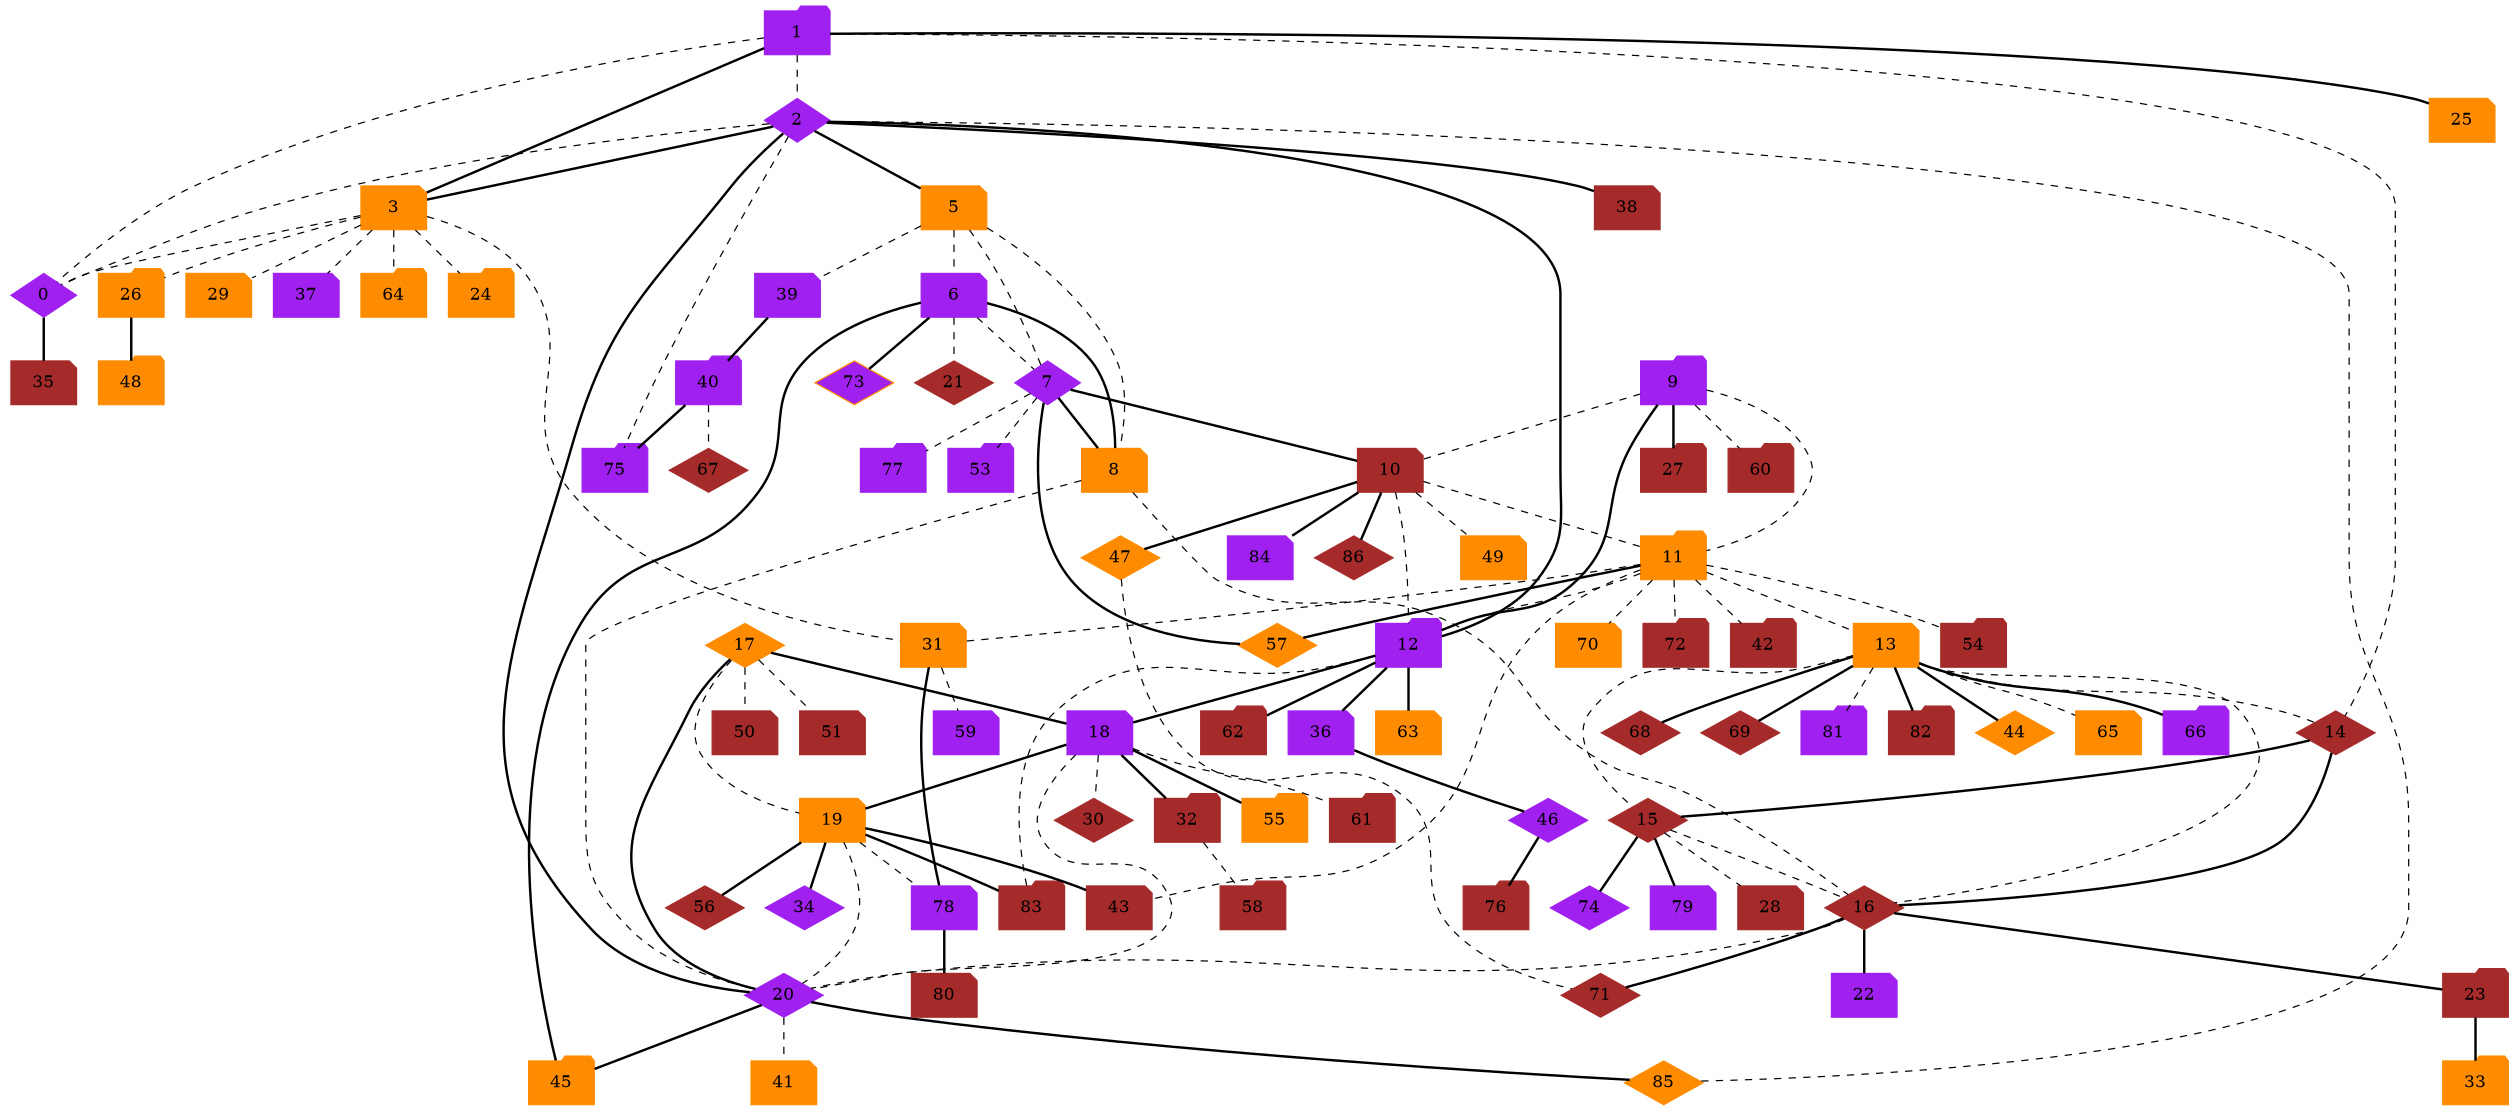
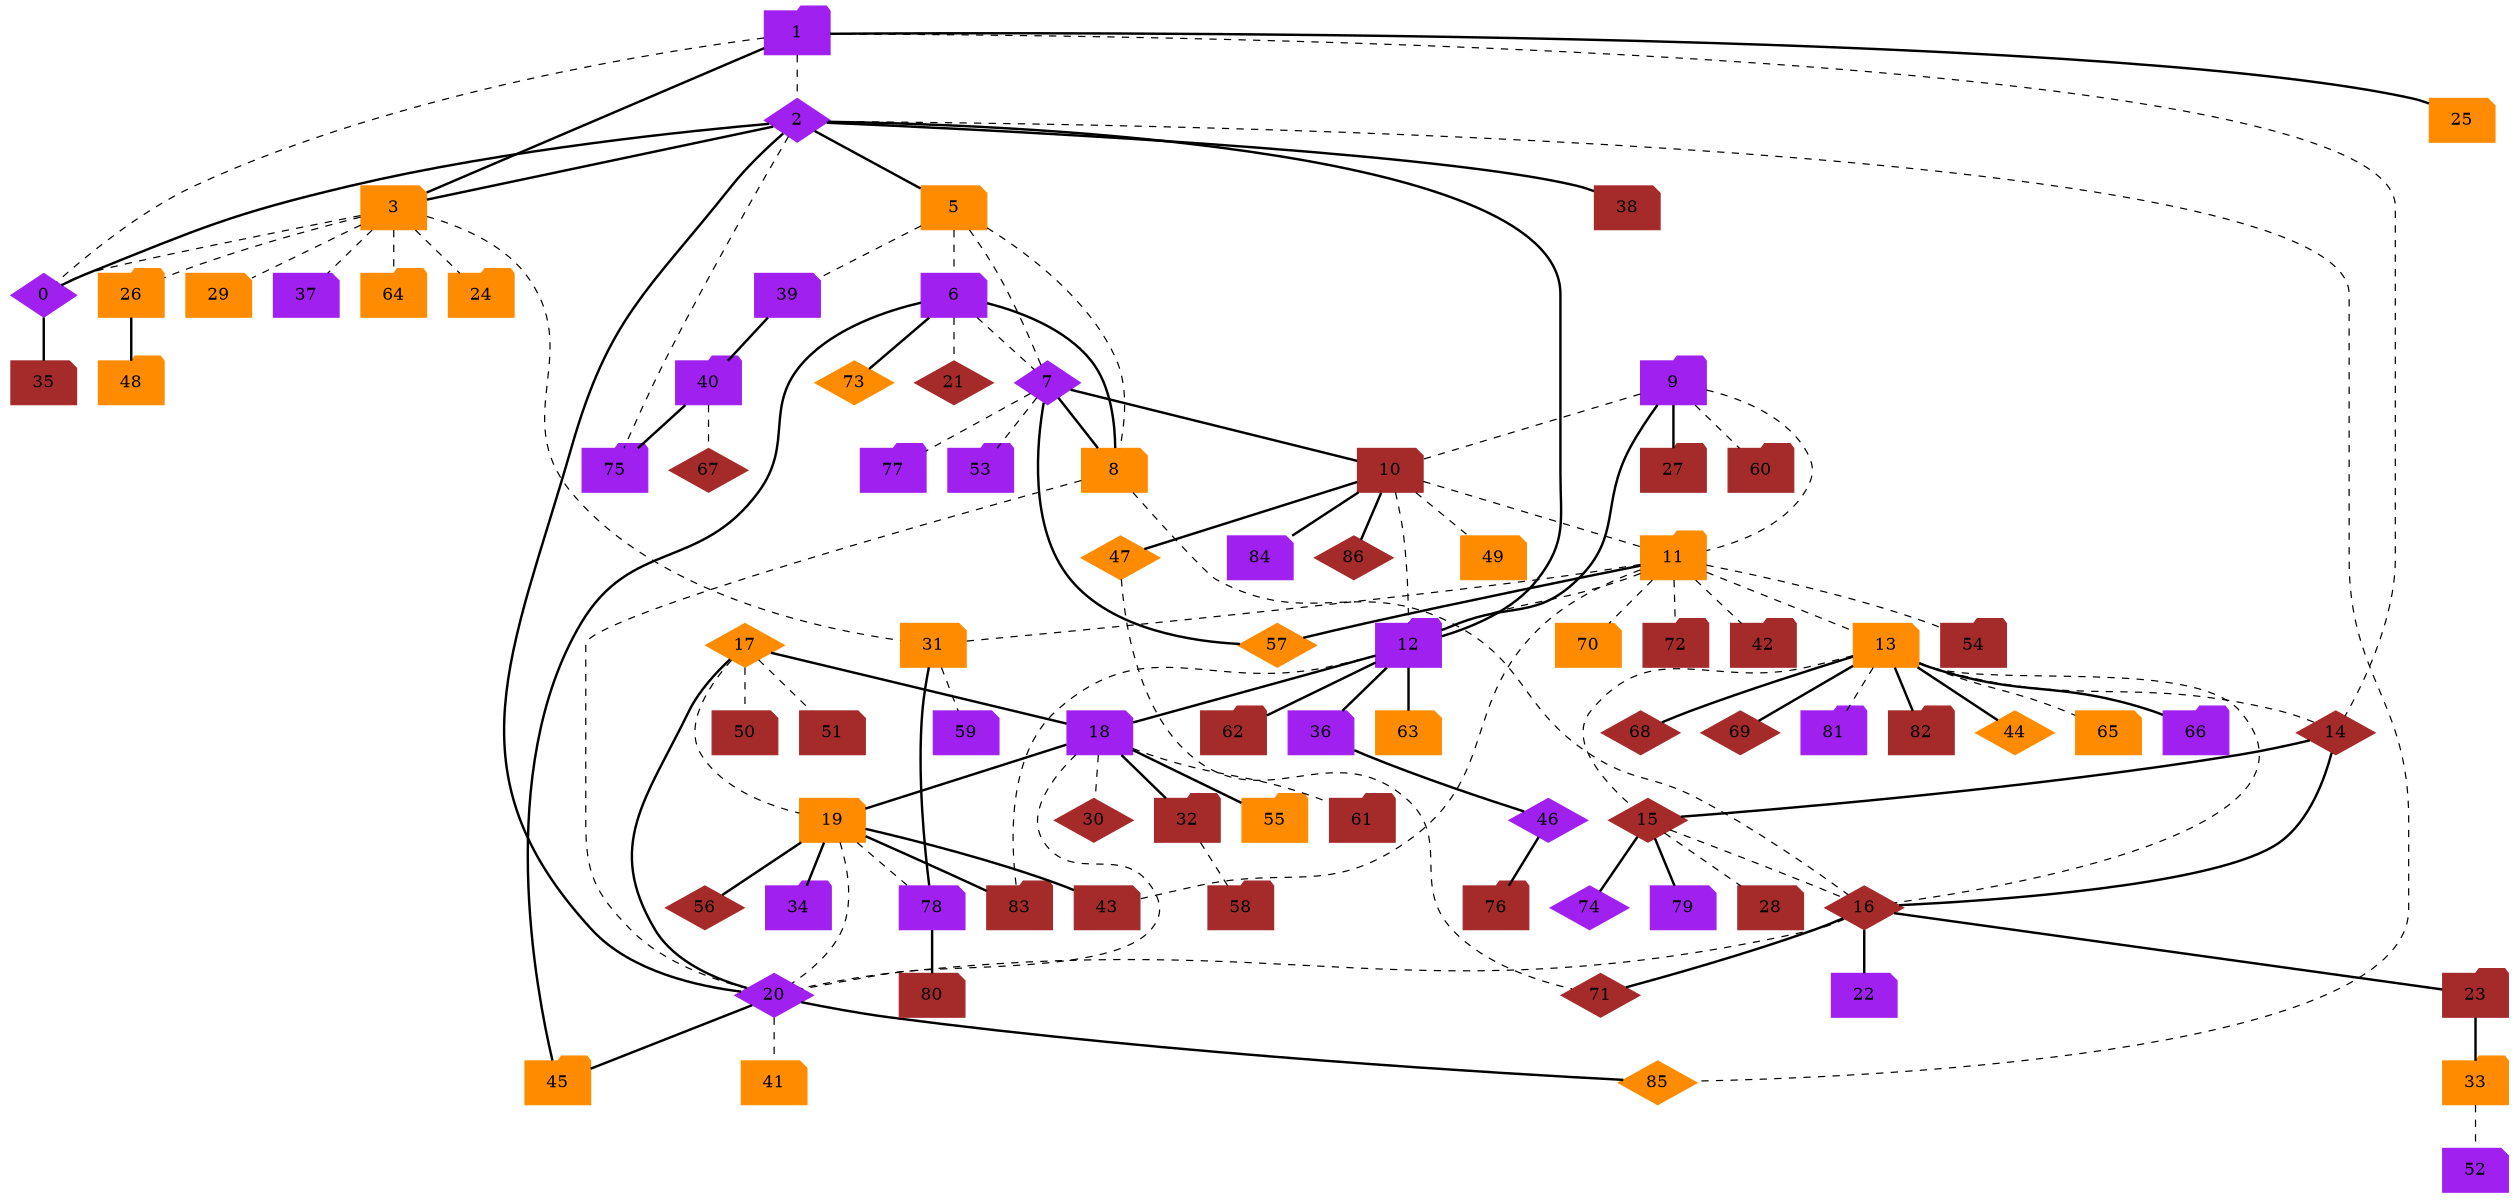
(408, 173) -> (408, 173)
(854, 383) -> (854, 383)
(805, 908) -> (798, 908)
none -> (2476, 1170)
